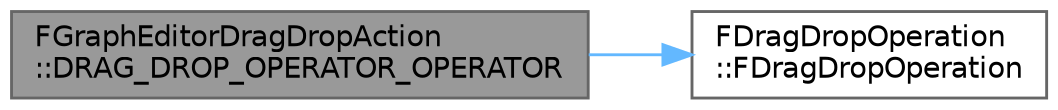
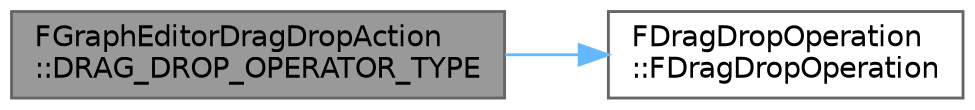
(300, 55) -> (258, 55)
